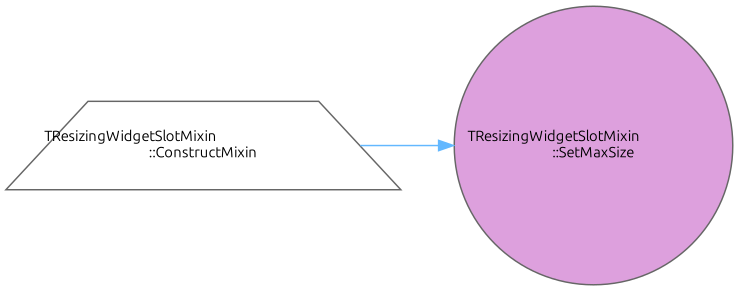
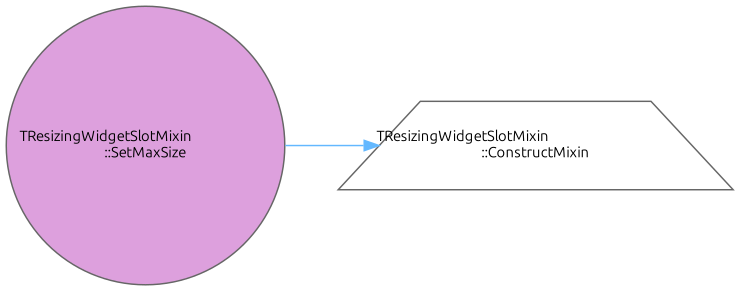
(399, 146) -> (325, 146)
